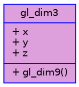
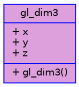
(40, 73) -> (40, 73)
